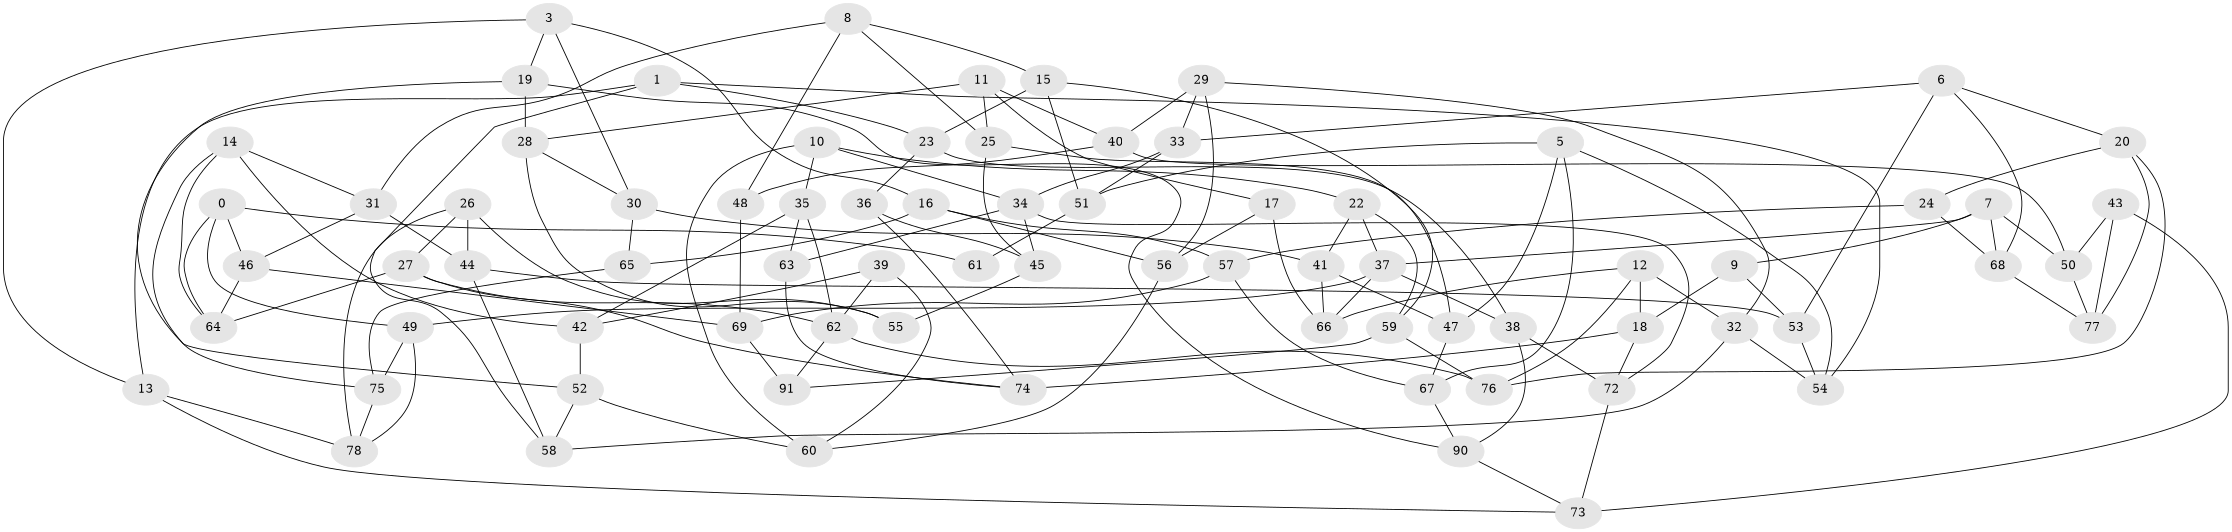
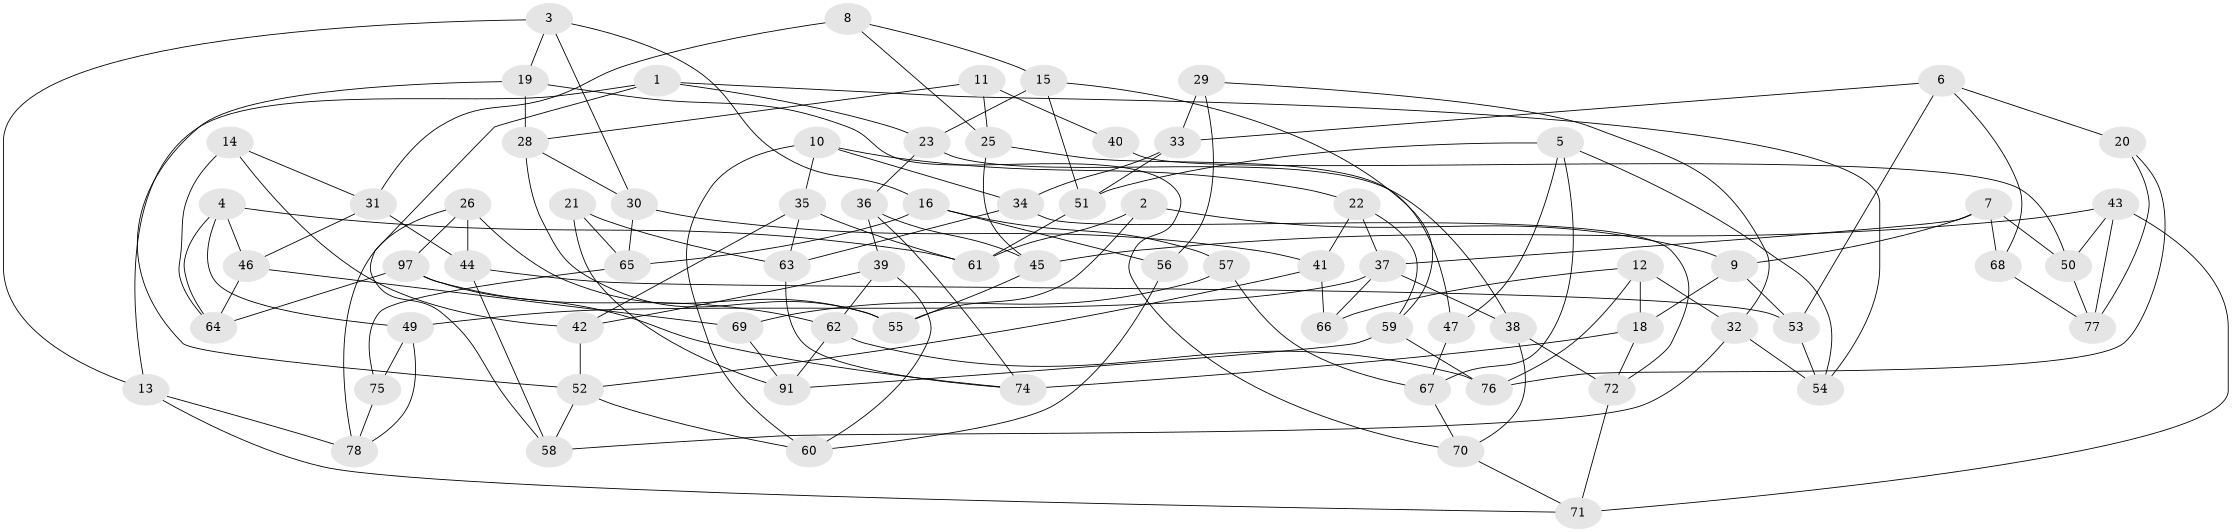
(1159, 112) -> none
(222, 204) -> (222, 204)
none -> (573, 204)
(741, 204) -> none
none -> (1144, 204)
(1272, 204) -> none
(1927, 204) -> none
none -> (873, 235)
(1031, 241) -> (1551, 235)
(822, 265) -> (887, 239)
(406, 266) -> (406, 266)
(155, 293) -> none
(1389, 298) -> (953, 339)
(1461, 451) -> (1461, 451)
(1578, 513) -> (1578, 513)
